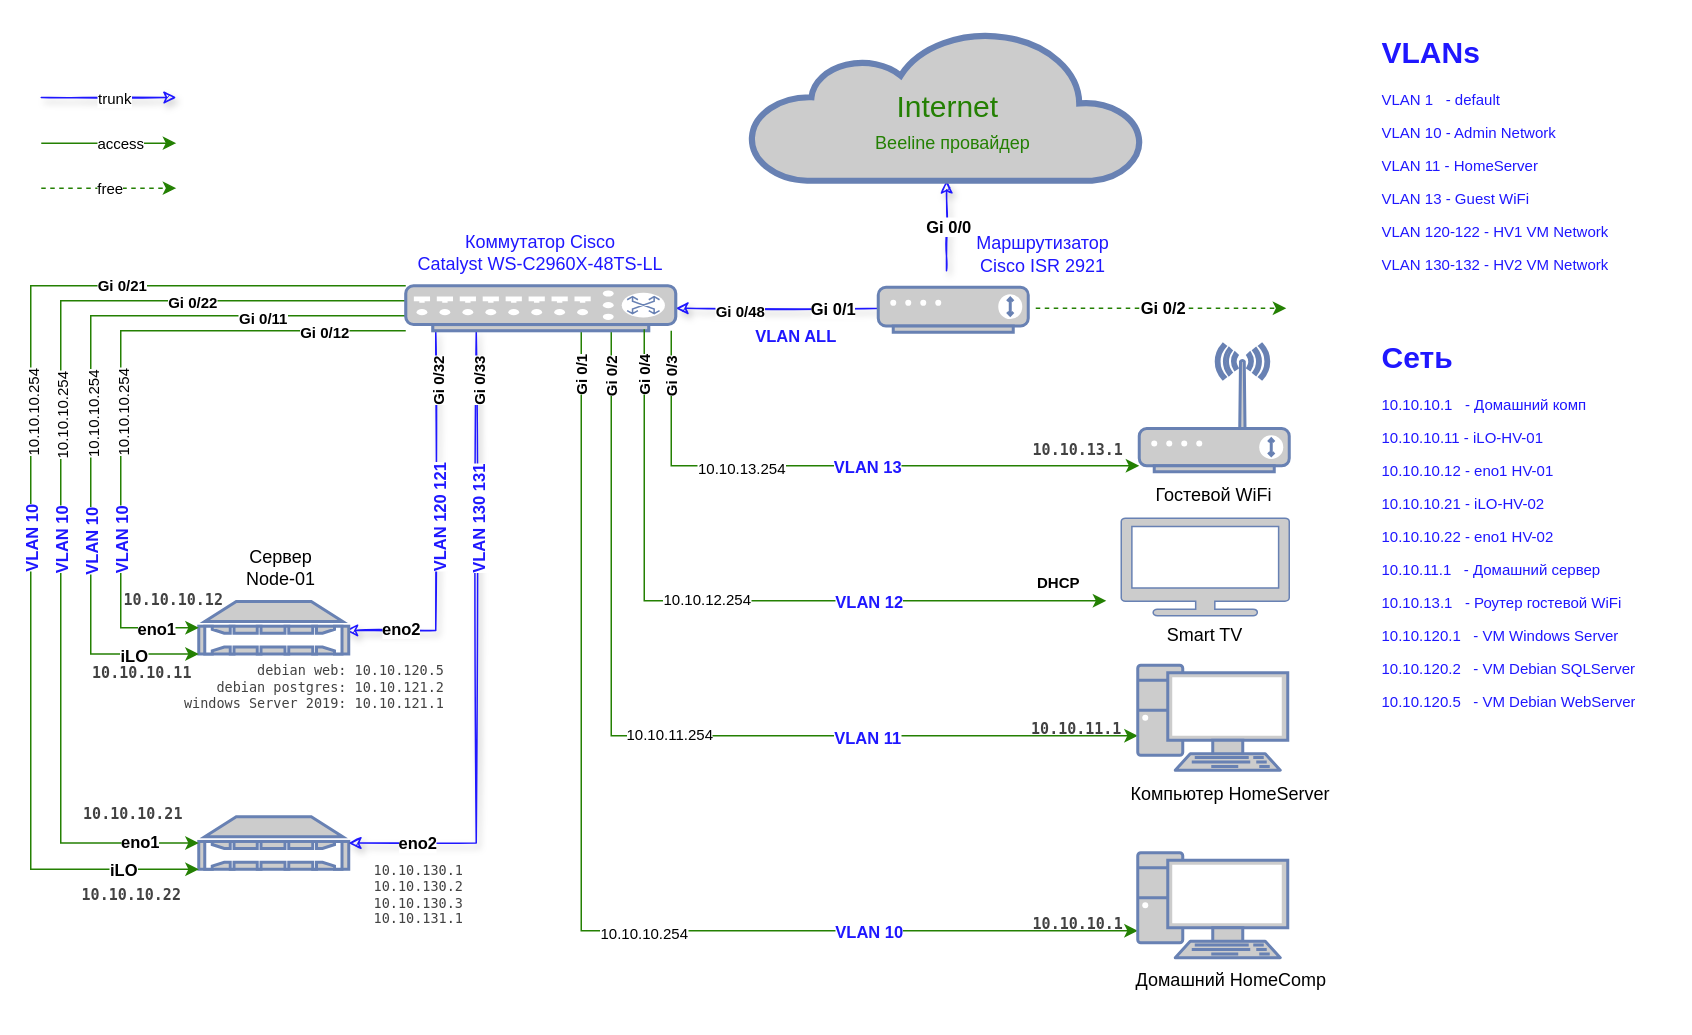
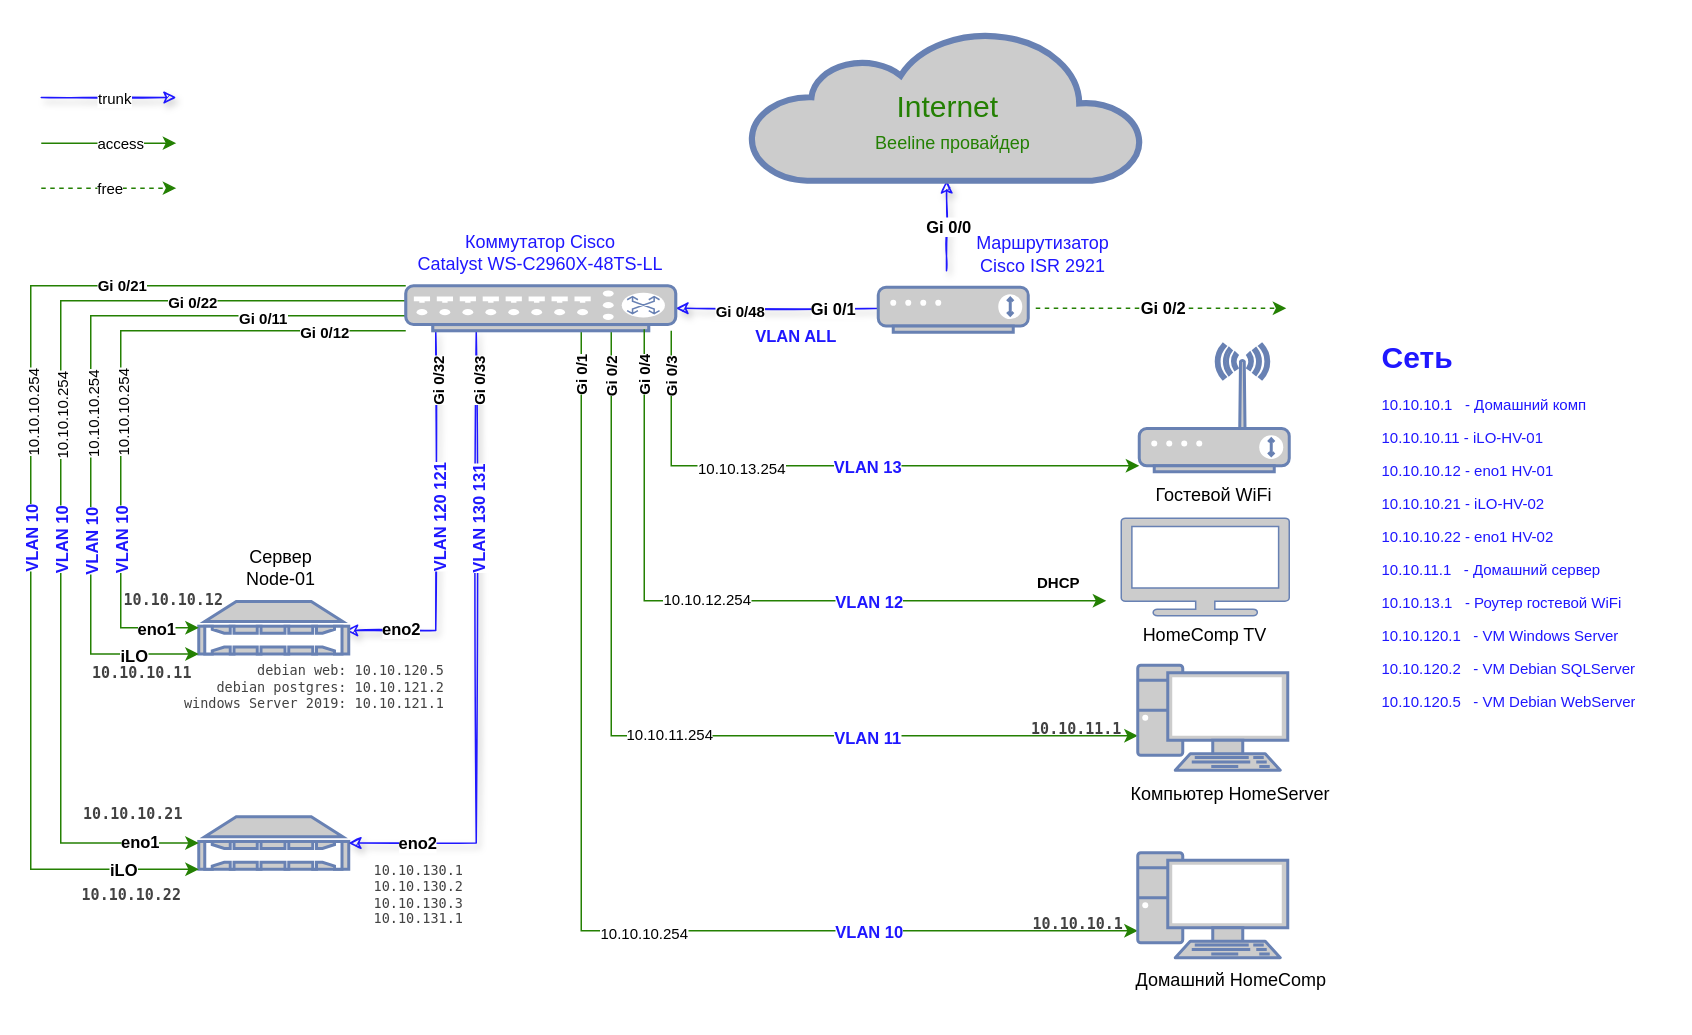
(1517, 158) -> none
(1078, 449) -> none
(1205, 635) -> (1205, 635)
